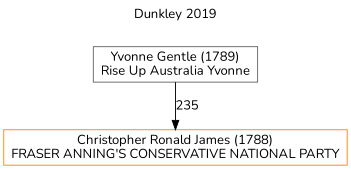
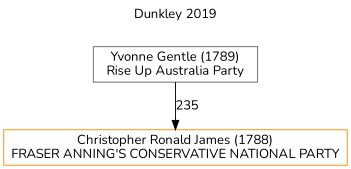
(175, 64) -> (175, 64)
